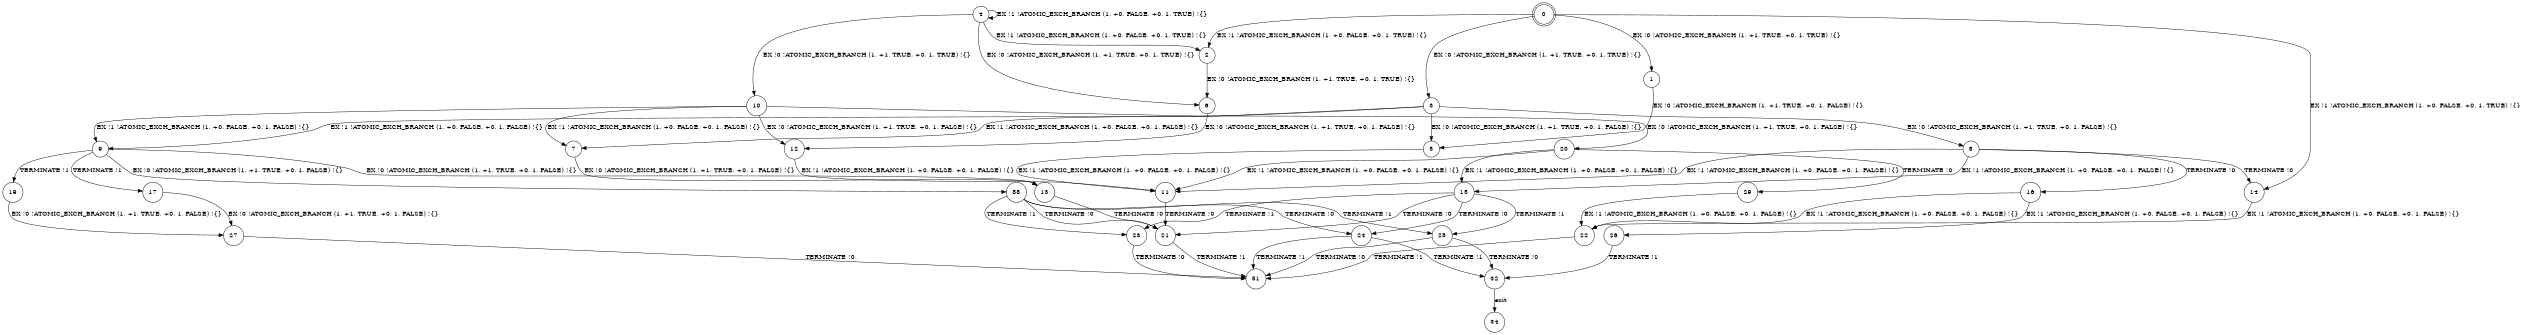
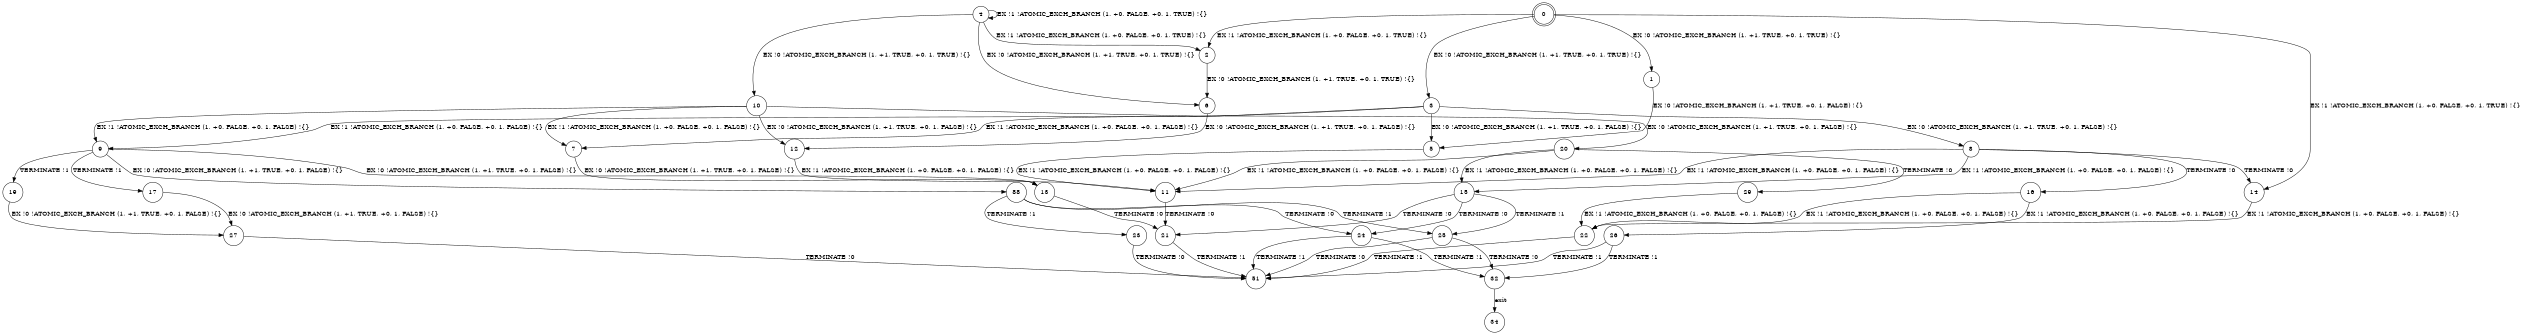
(1299, 199) -> none
(1085, 224) -> none
none -> (1440, 270)
